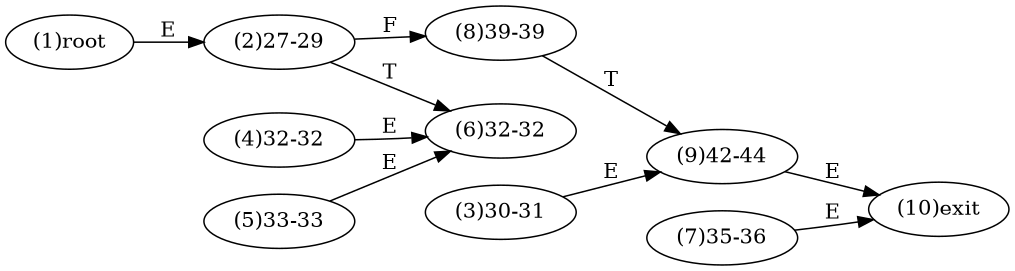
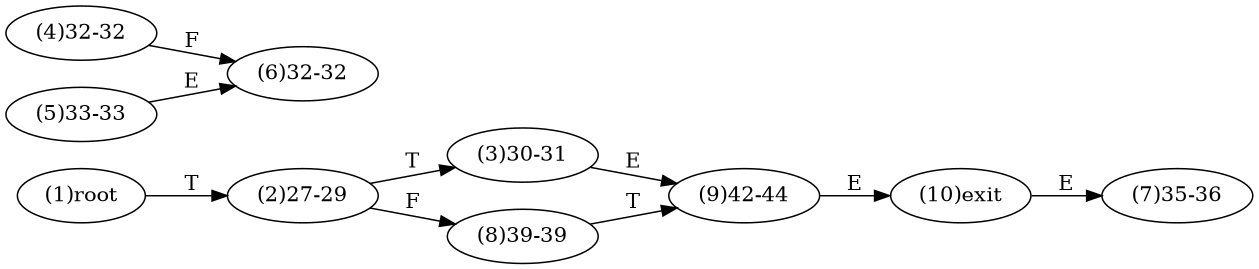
(169, 31) -> (192, 184)
(383, 84) -> (405, 177)
(390, 127) -> (192, 41)
(826, 226) -> (1059, 196)
